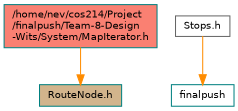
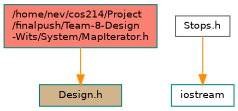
(81, 95) -> (81, 95)
(203, 95) -> (203, 95)
